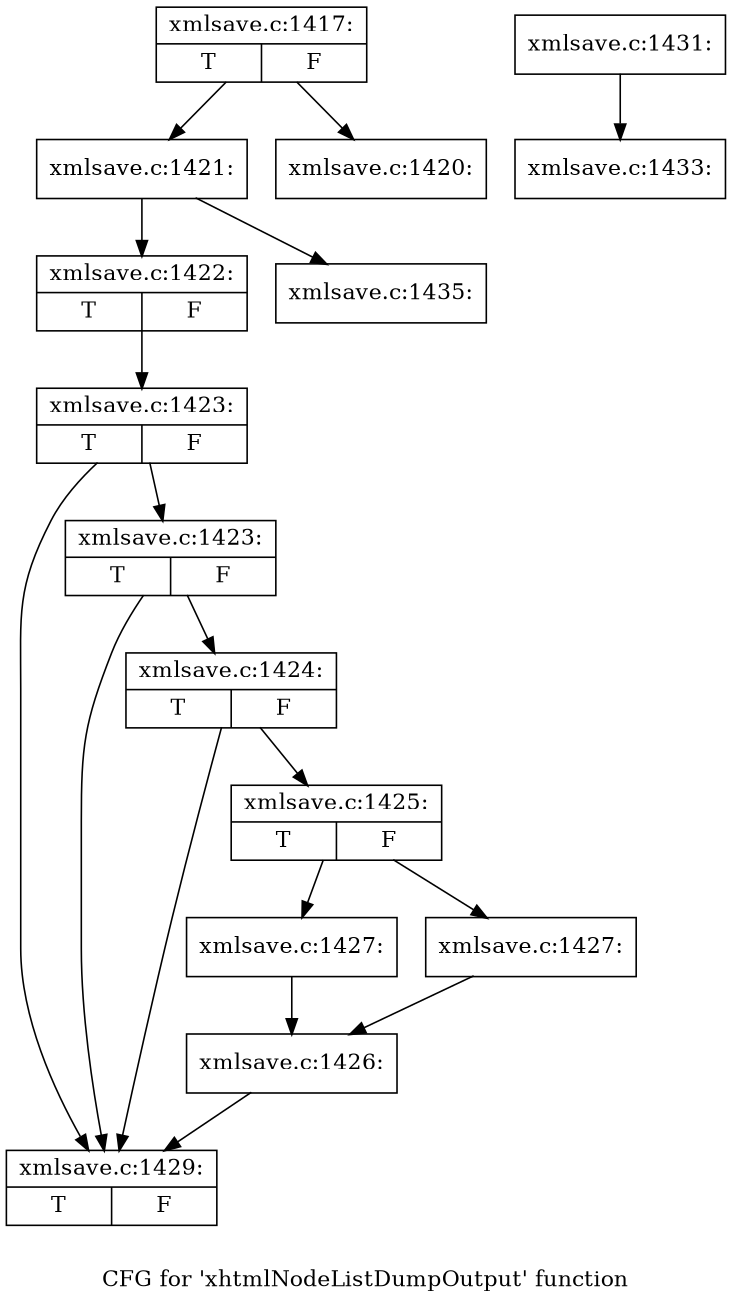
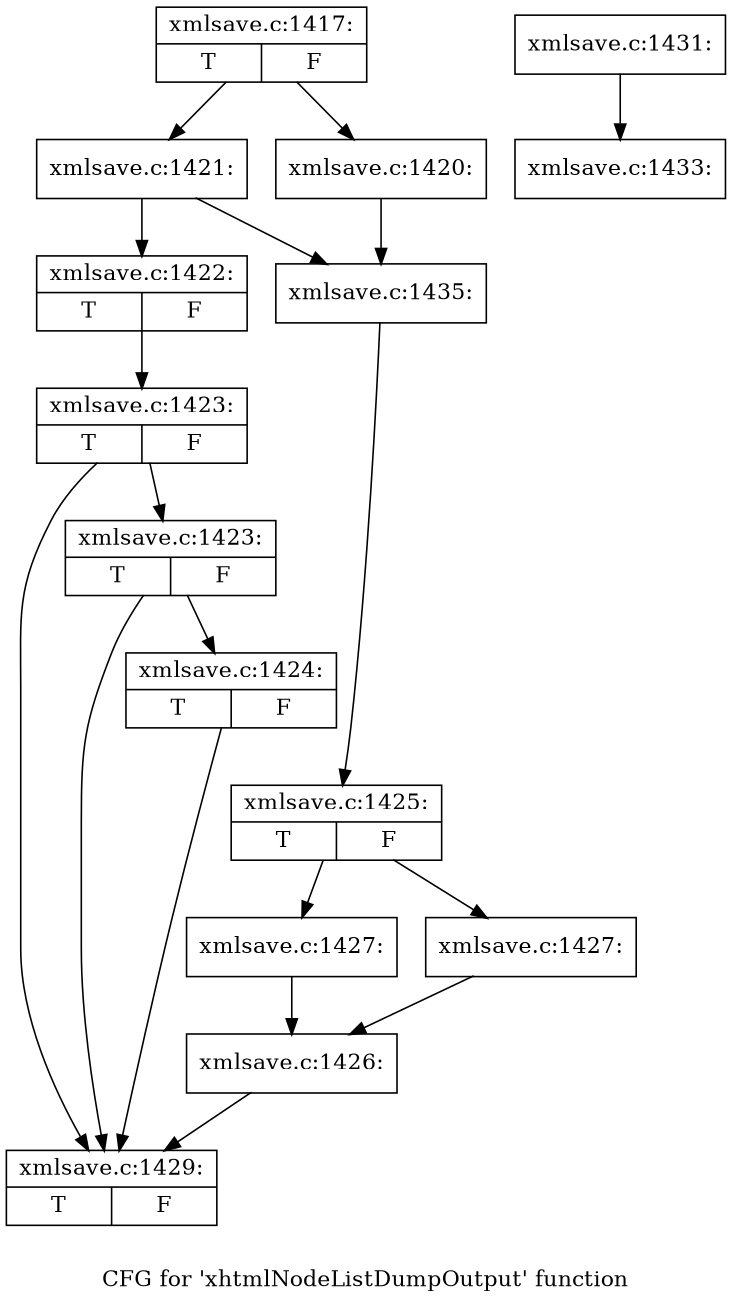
none -> (381, 223)
(279, 750) -> (367, 547)
